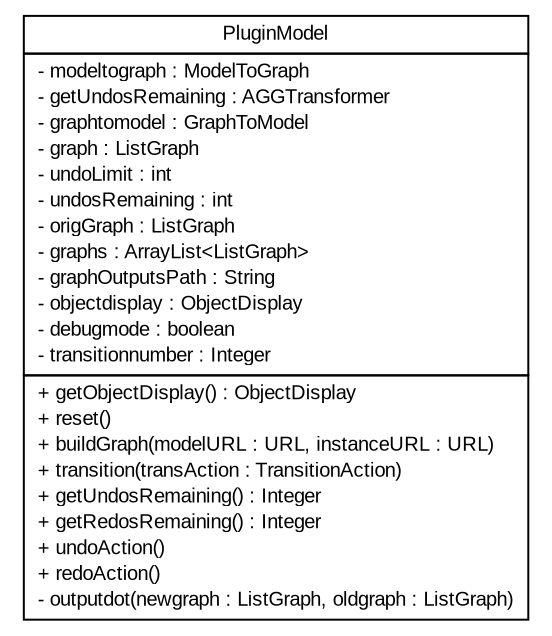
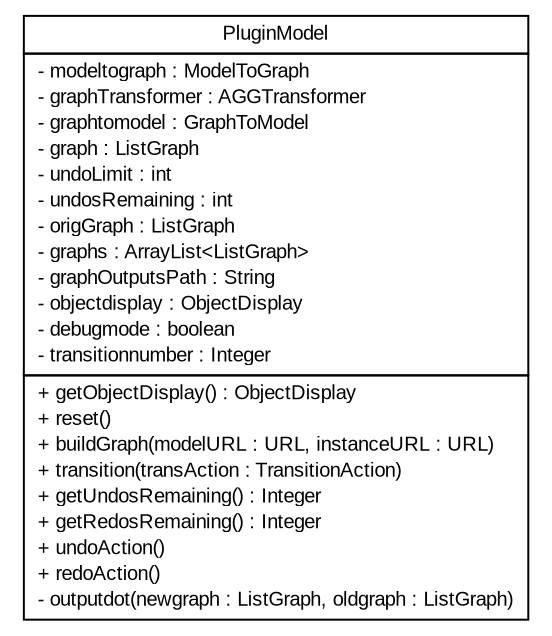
(214, 97) -> (203, 97)
